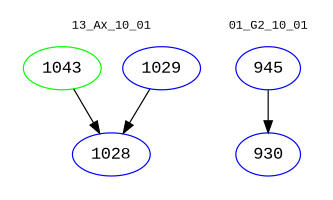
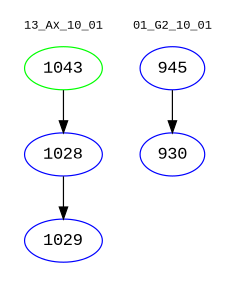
(140, 106) -> (63, 192)
